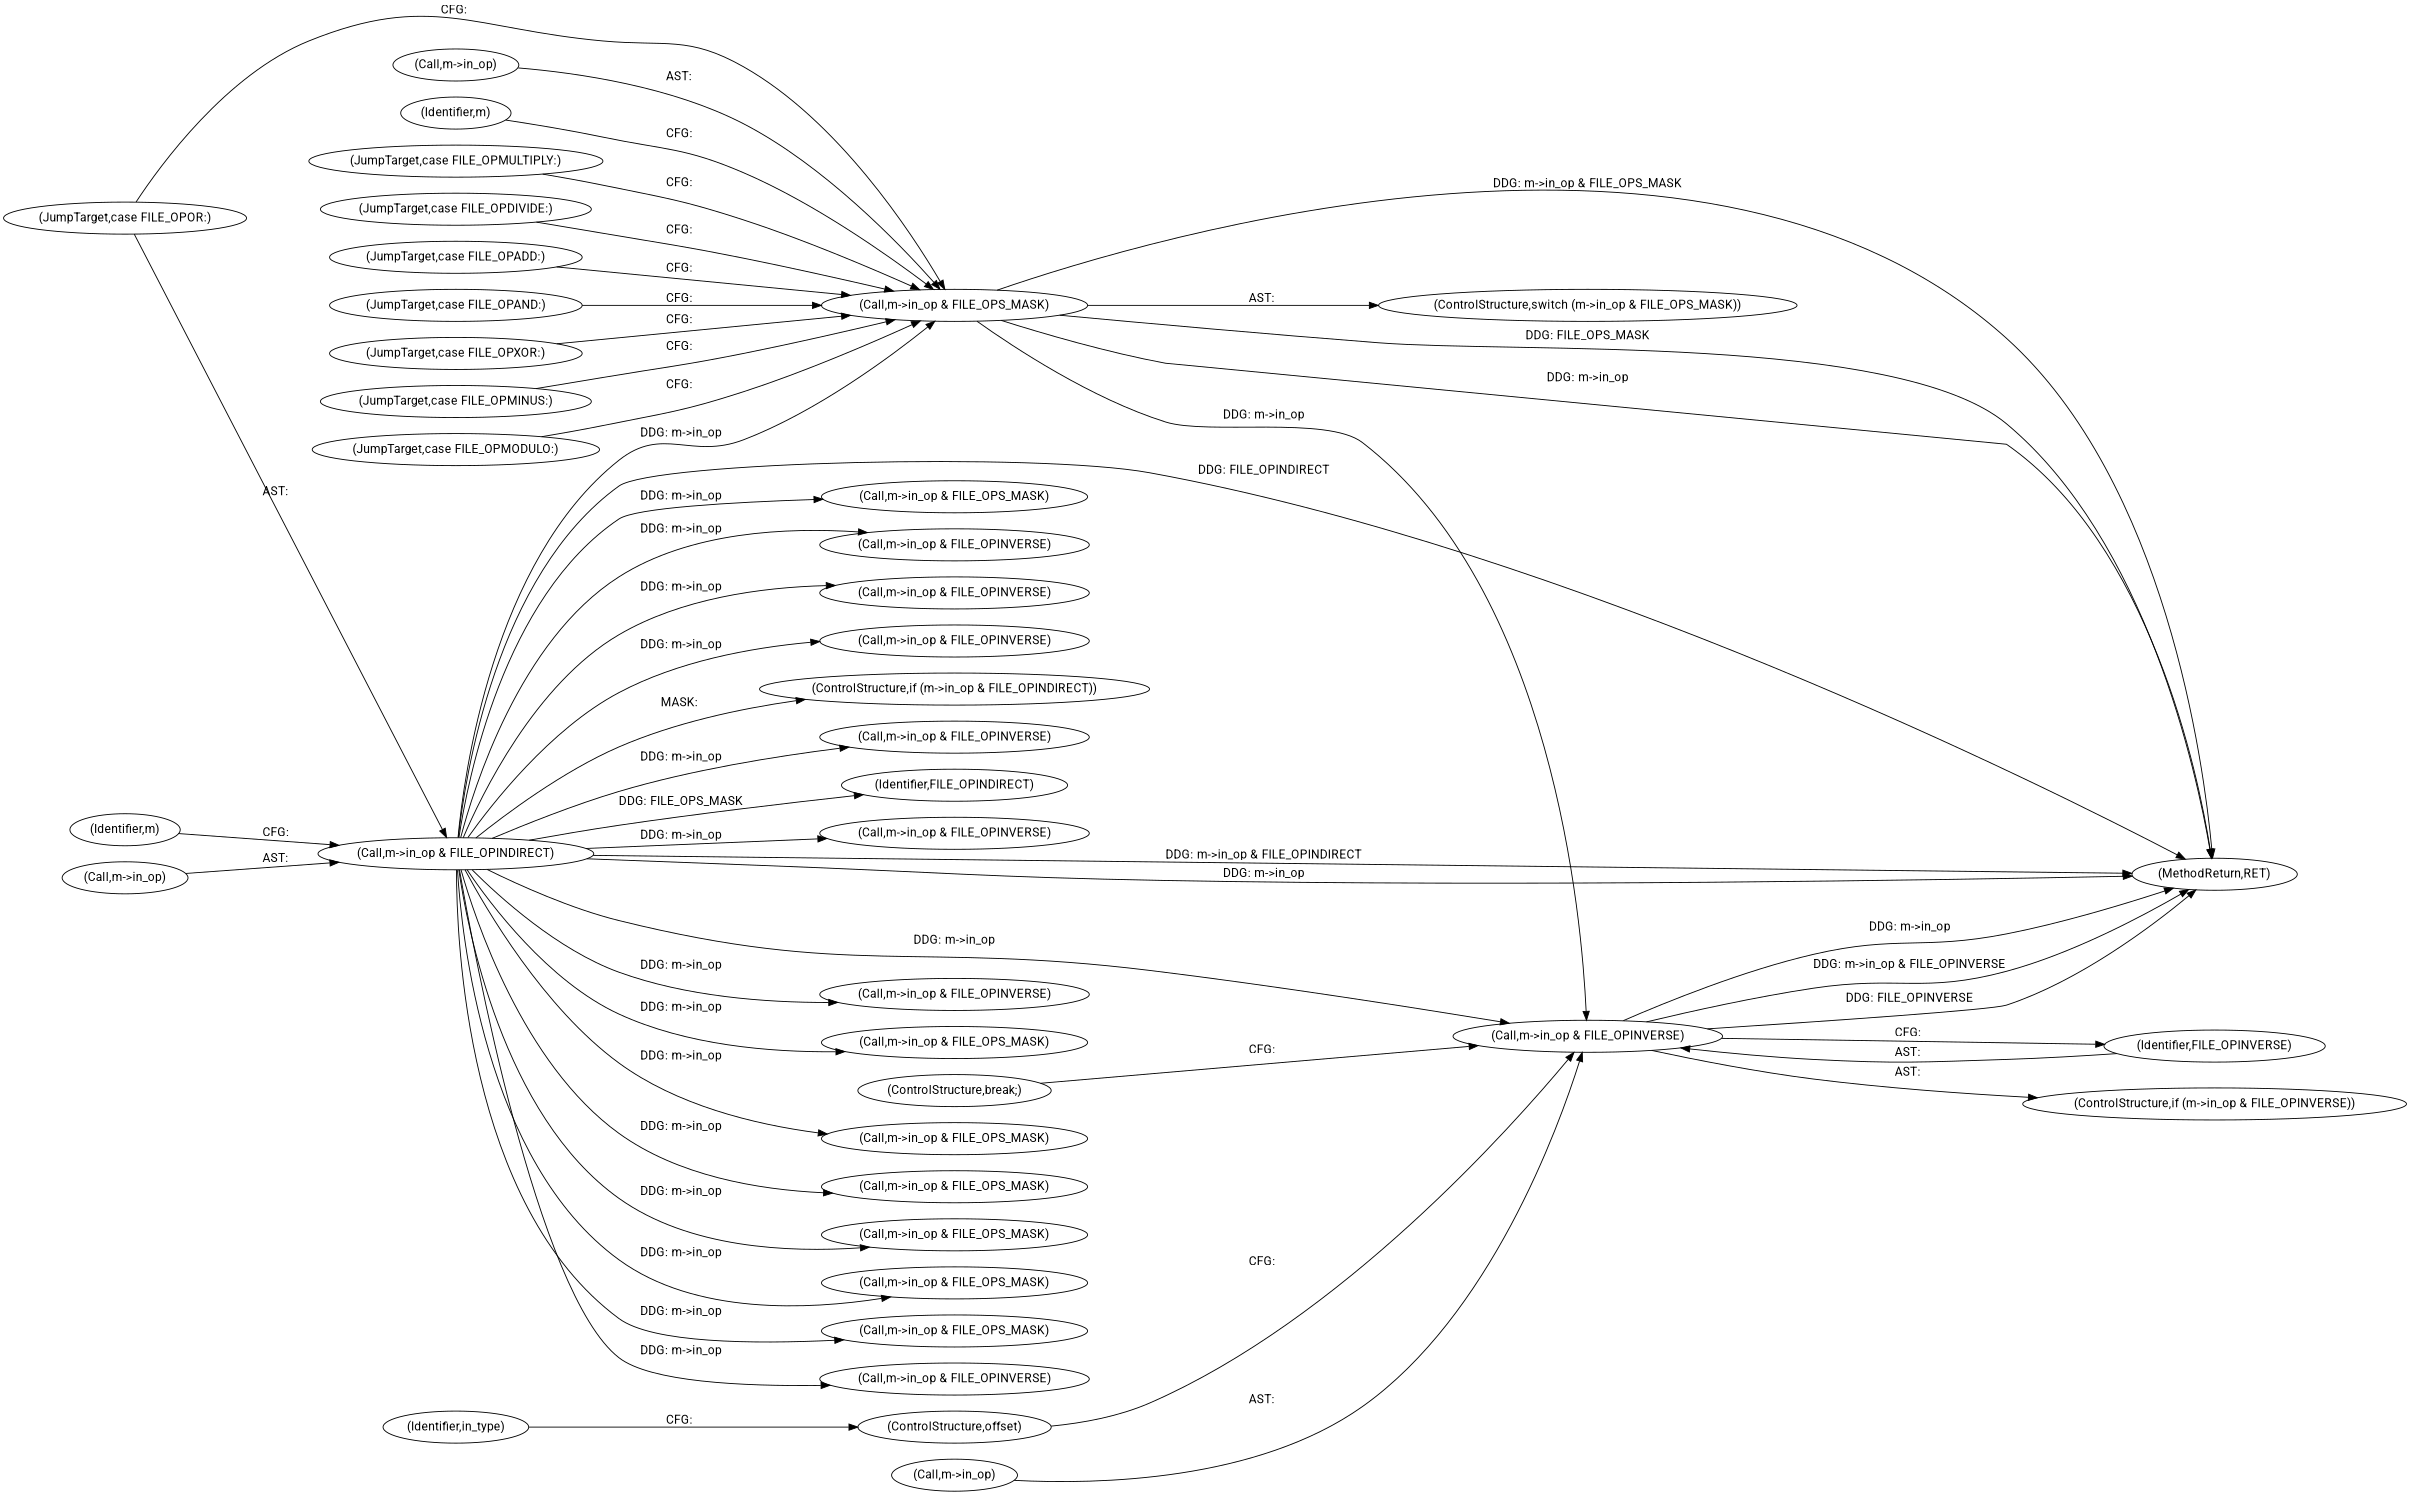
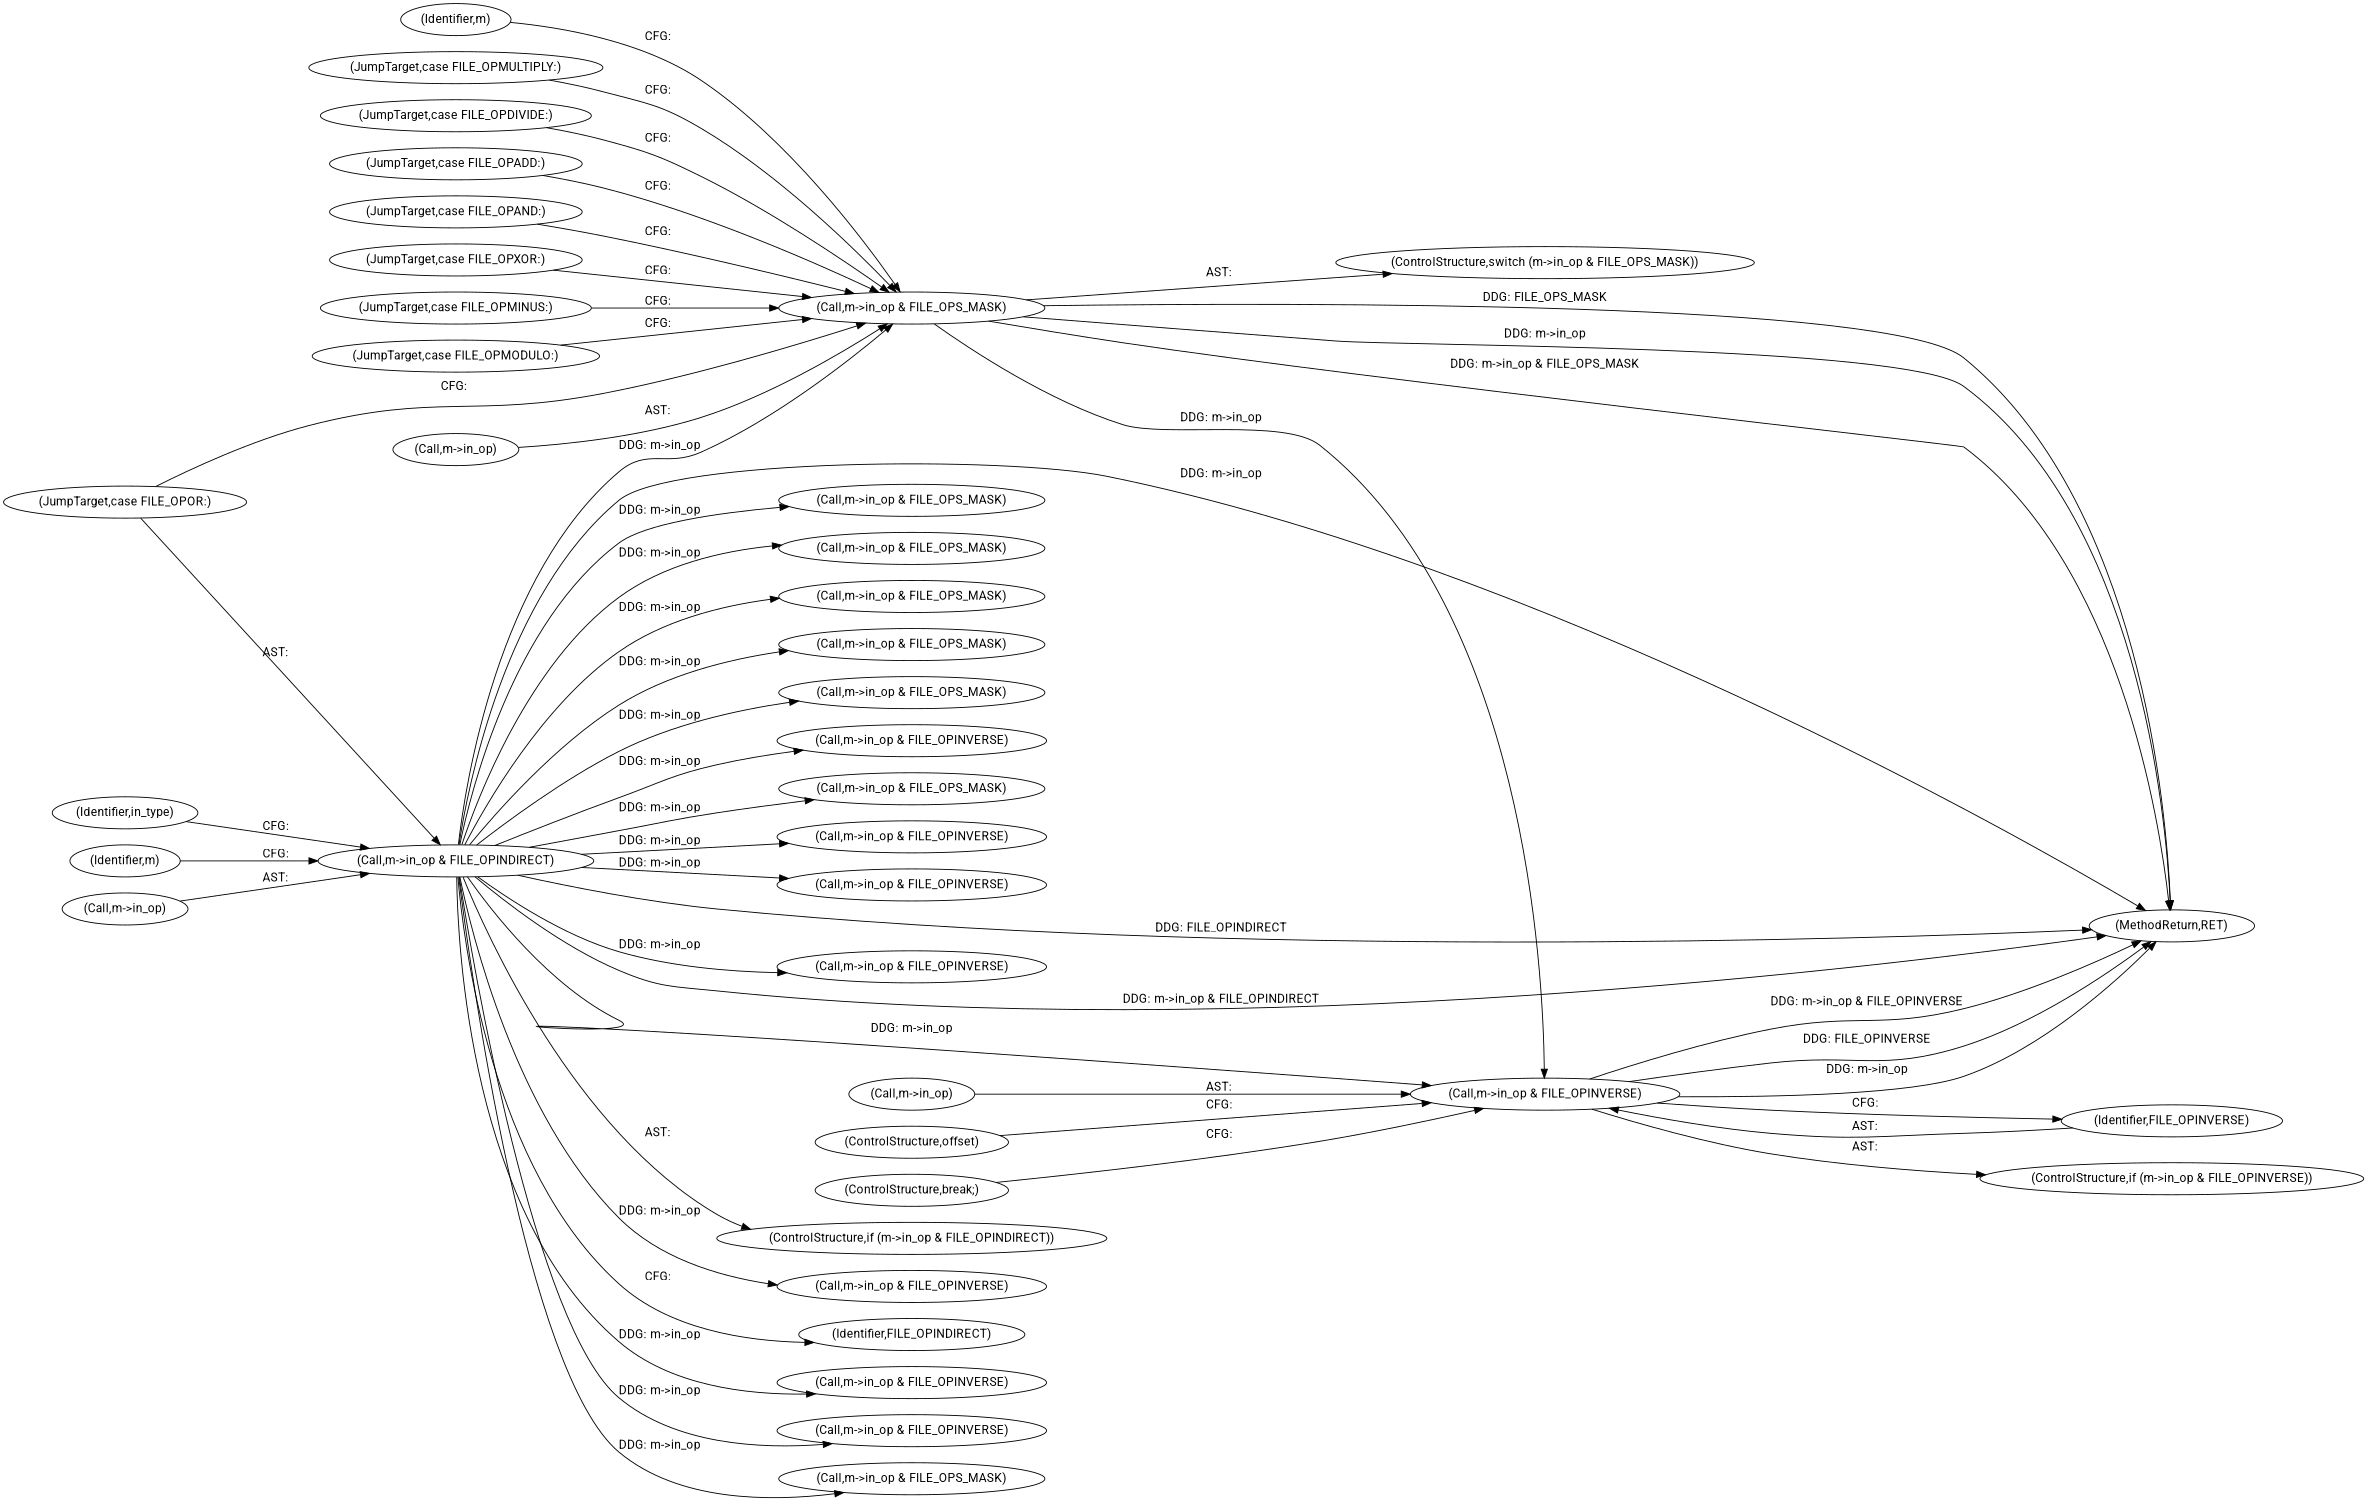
(681, 703) -> (660, 1133)
(681, 802) -> (660, 1277)
(689, 1427) -> (273, 834)
